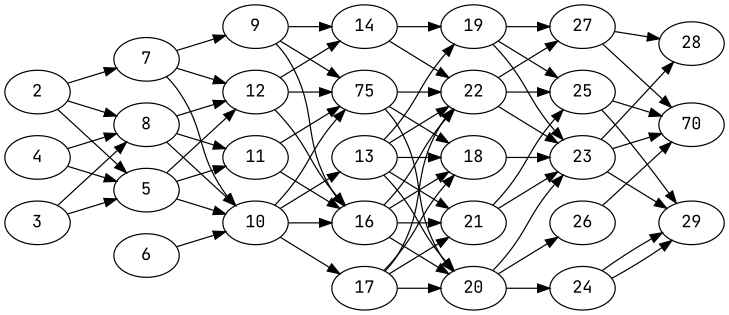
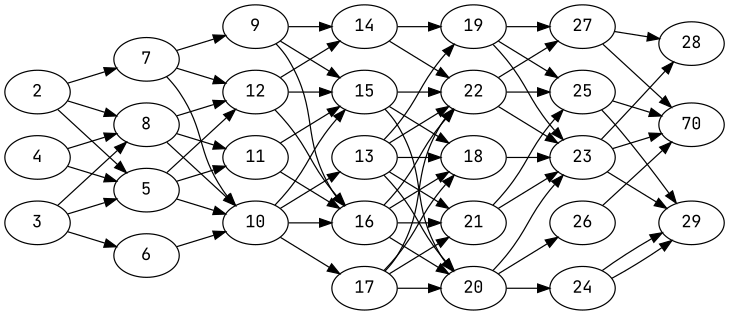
(365, 92) -> (365, 92)
none -> (86, 237)
